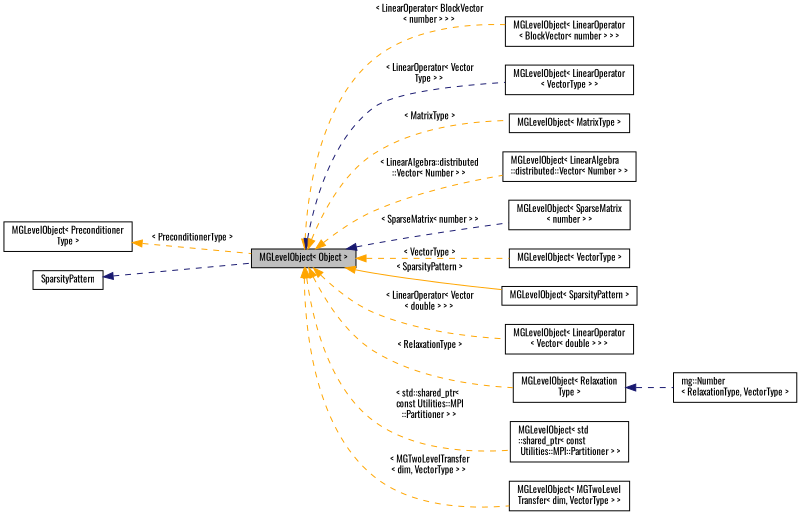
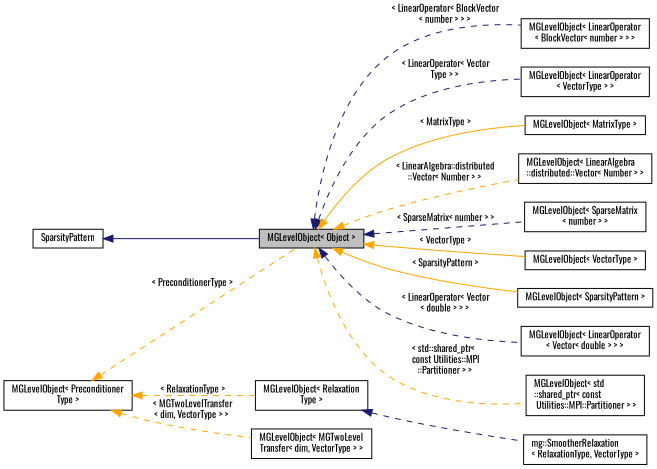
(353, 80) -> (372, 71)
(388, 146) -> (412, 148)
(438, 258) -> (449, 251)
(182, 270) -> (186, 239)
(407, 324) -> (412, 324)
(395, 362) -> (199, 395)
(735, 388) -> (585, 450)
(349, 449) -> (186, 428)
